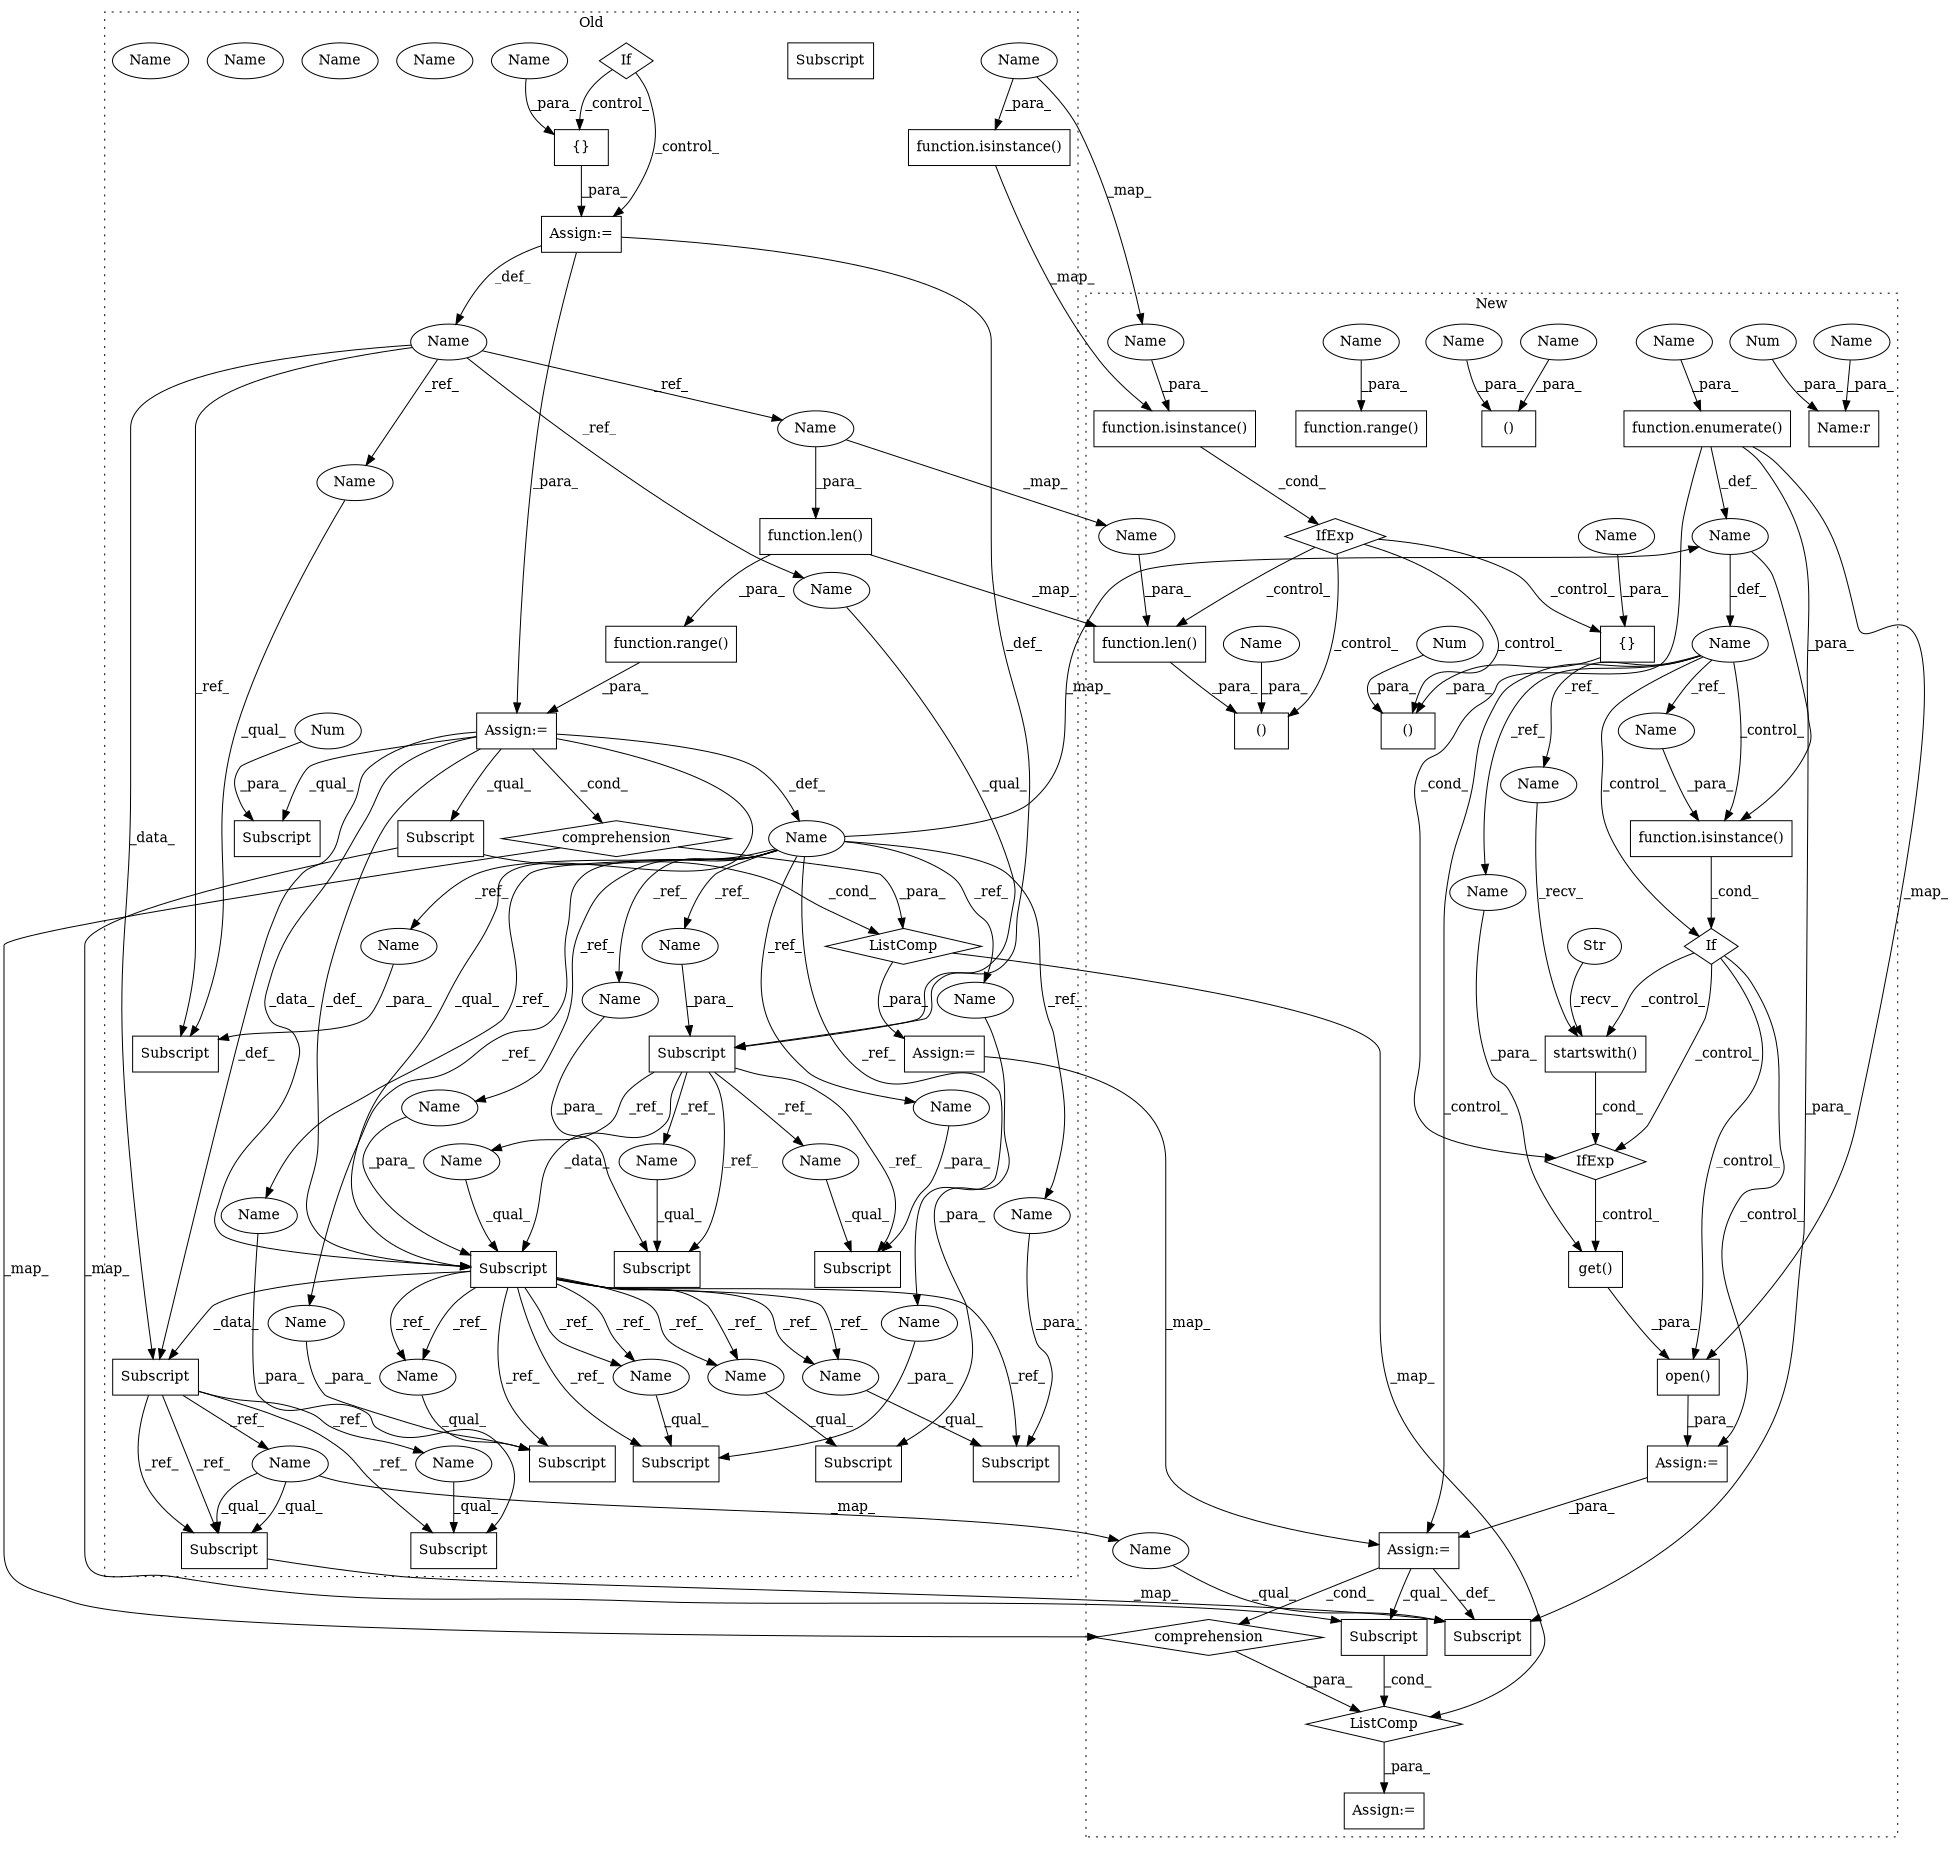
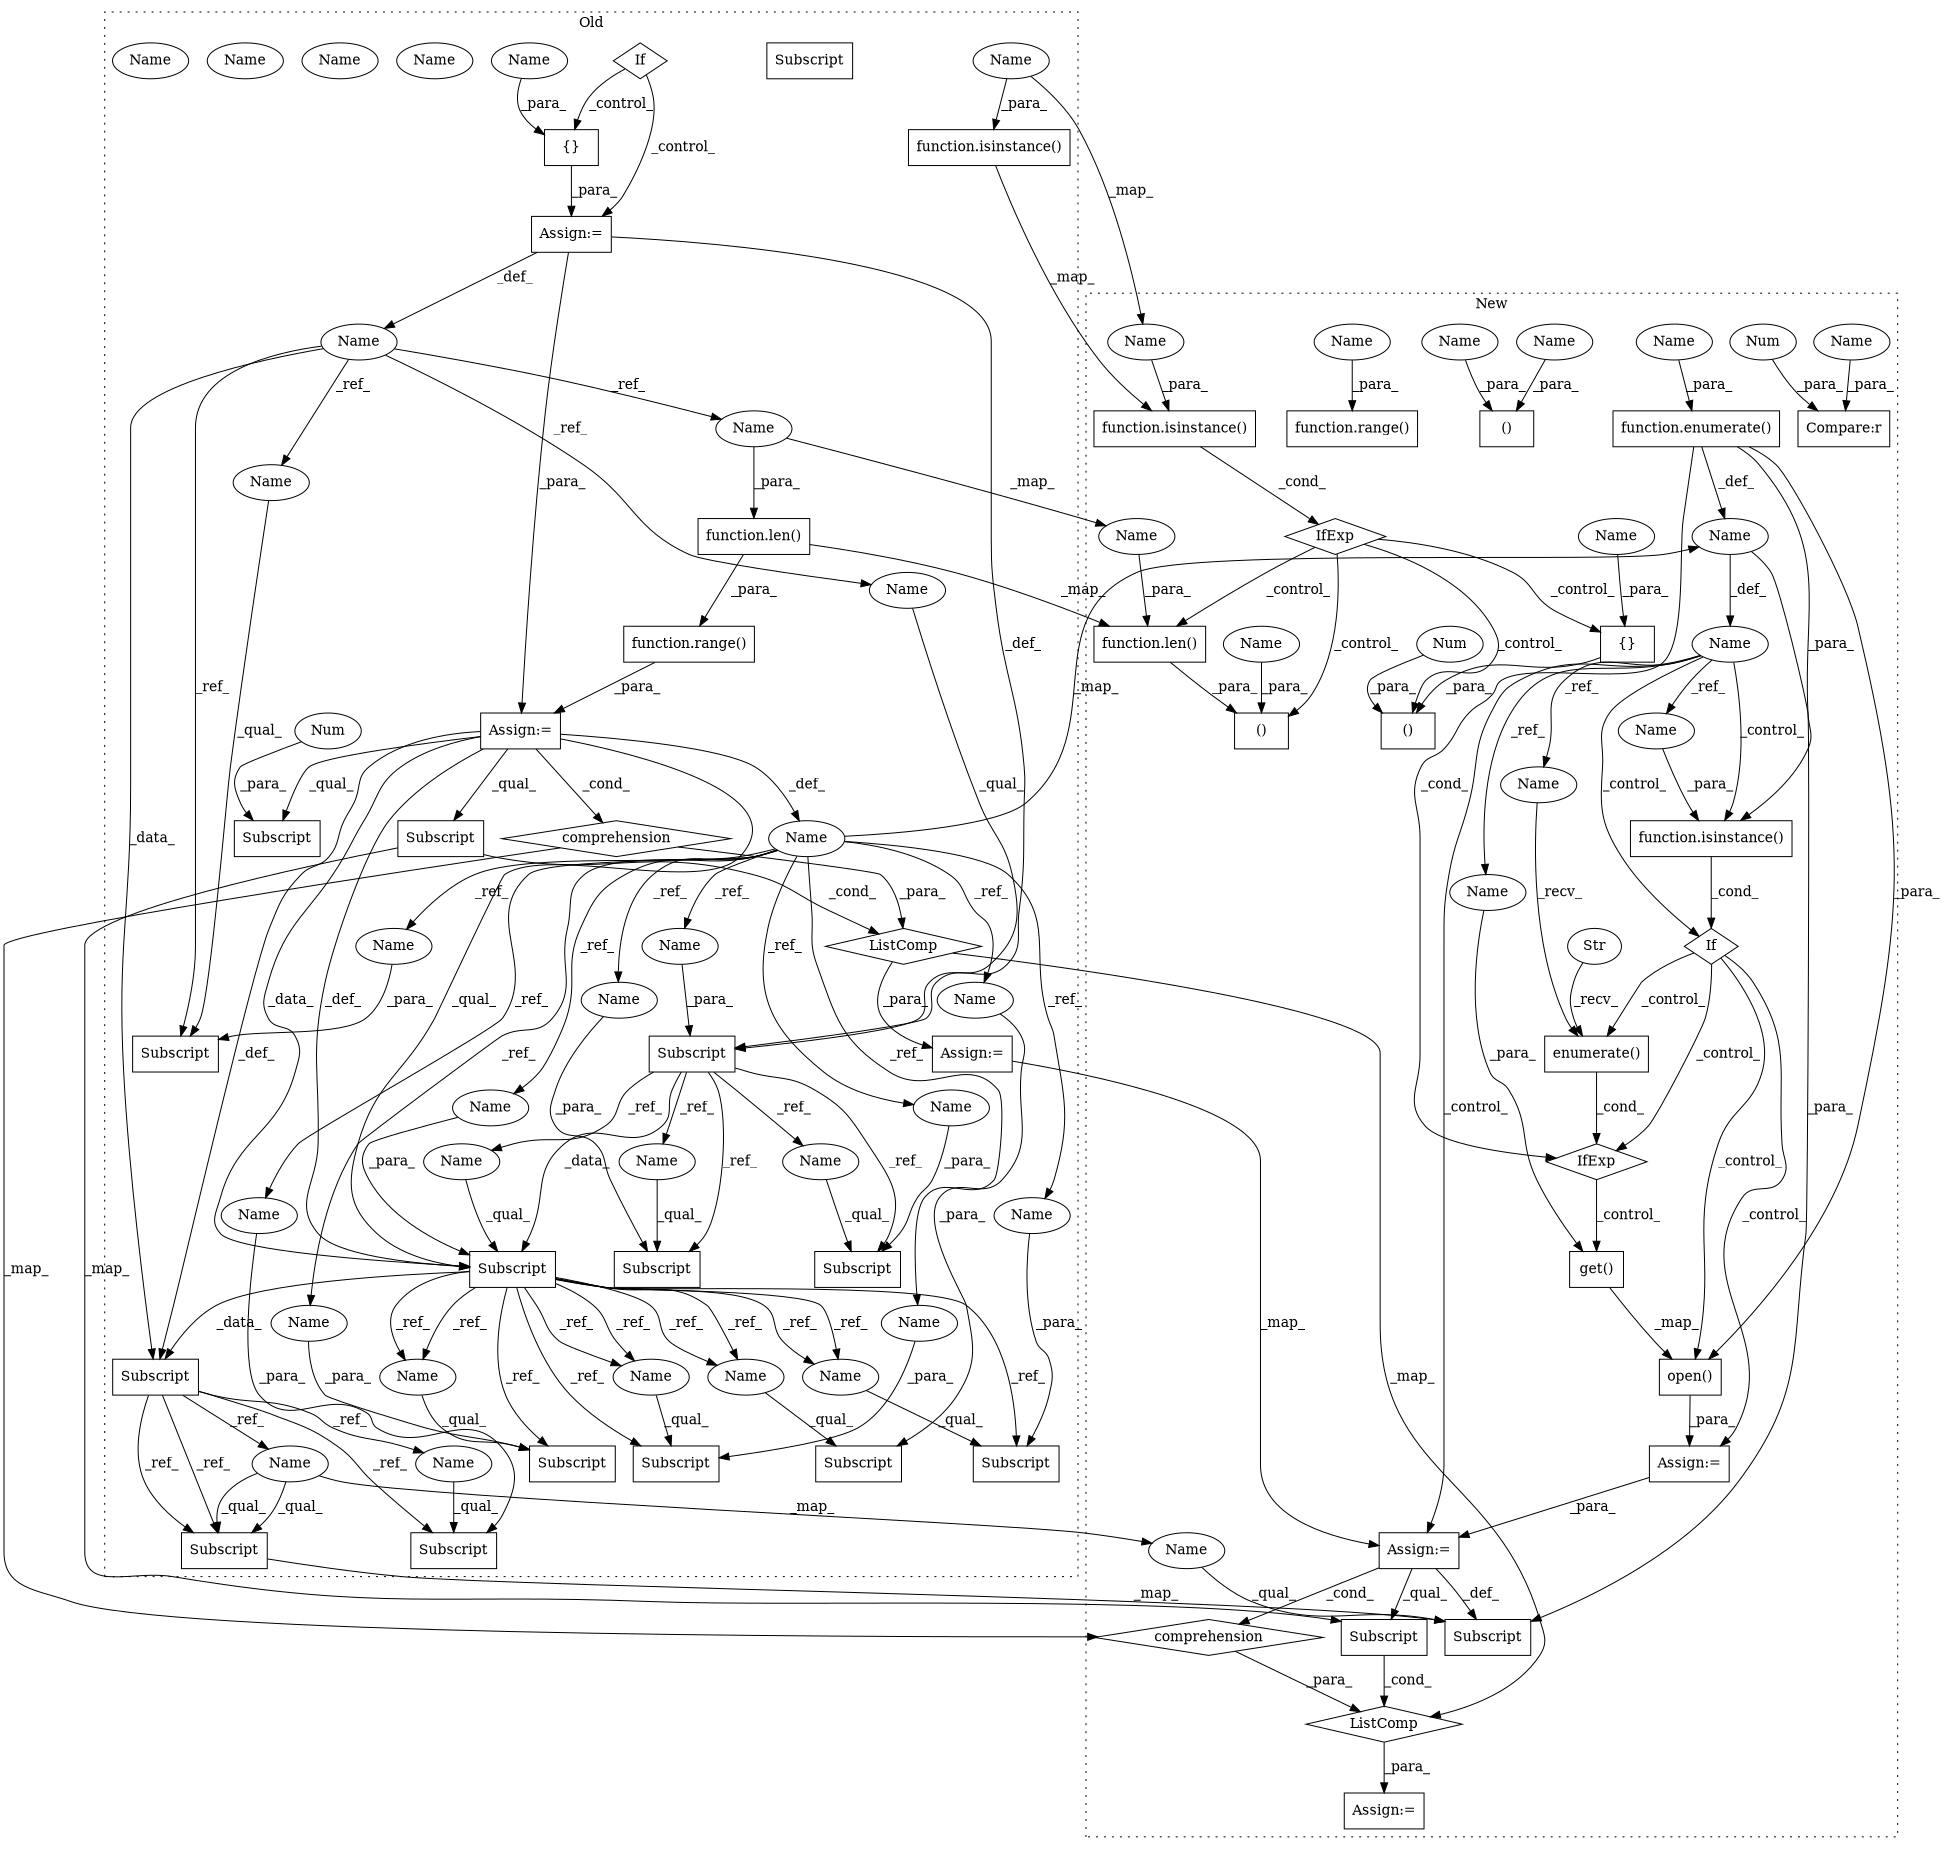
(1844, 429) -> (1844, 429)
(1926, 893) -> (1917, 893)
(1596, 1054) -> (1597, 1054)
(1674, 1323) -> (1677, 1323)
